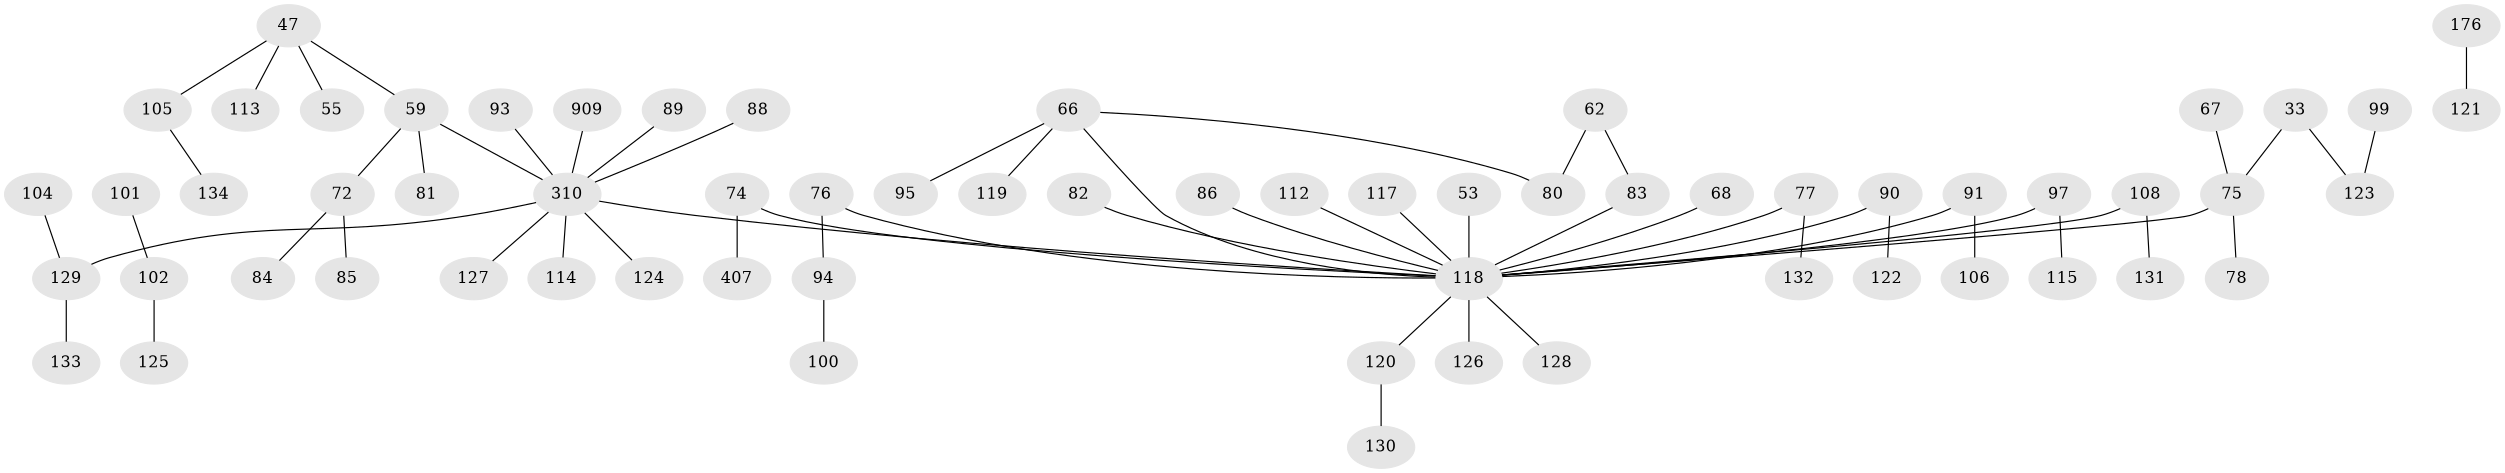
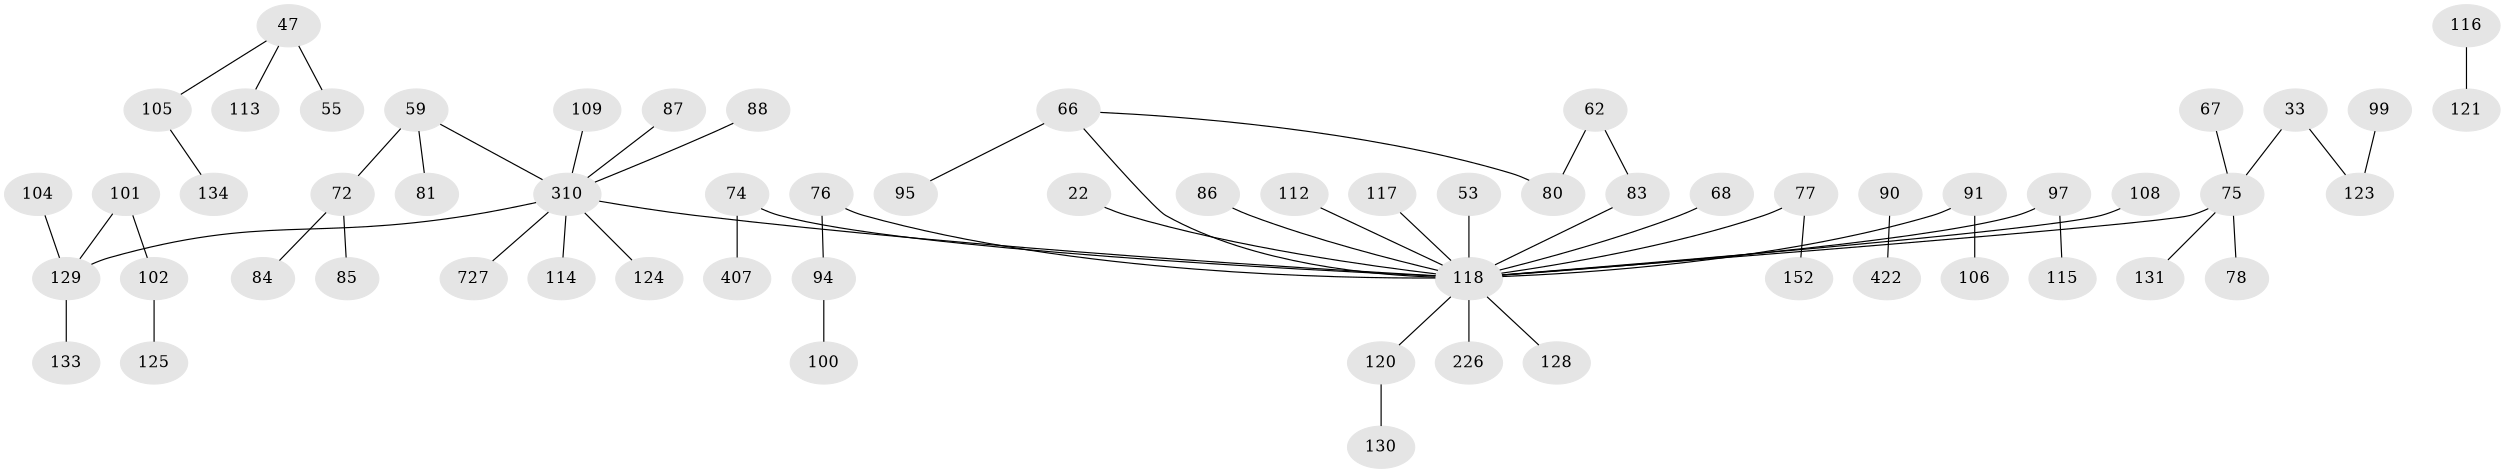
(2466, 26) -> (2466, 26)
(353, 68) -> none
(501, 110) -> none
(587, 110) -> (587, 110)
(674, 110) -> (674, 110)
(992, 194) -> none
(1079, 194) -> (1079, 194)
none -> (96, 236)
(2148, 237) -> (2192, 236)
(1686, 252) -> none
(474, 279) -> (474, 279)
(1799, 279) -> (1799, 279)
(1887, 279) -> (1887, 279)
(1469, 363) -> (1469, 363)
